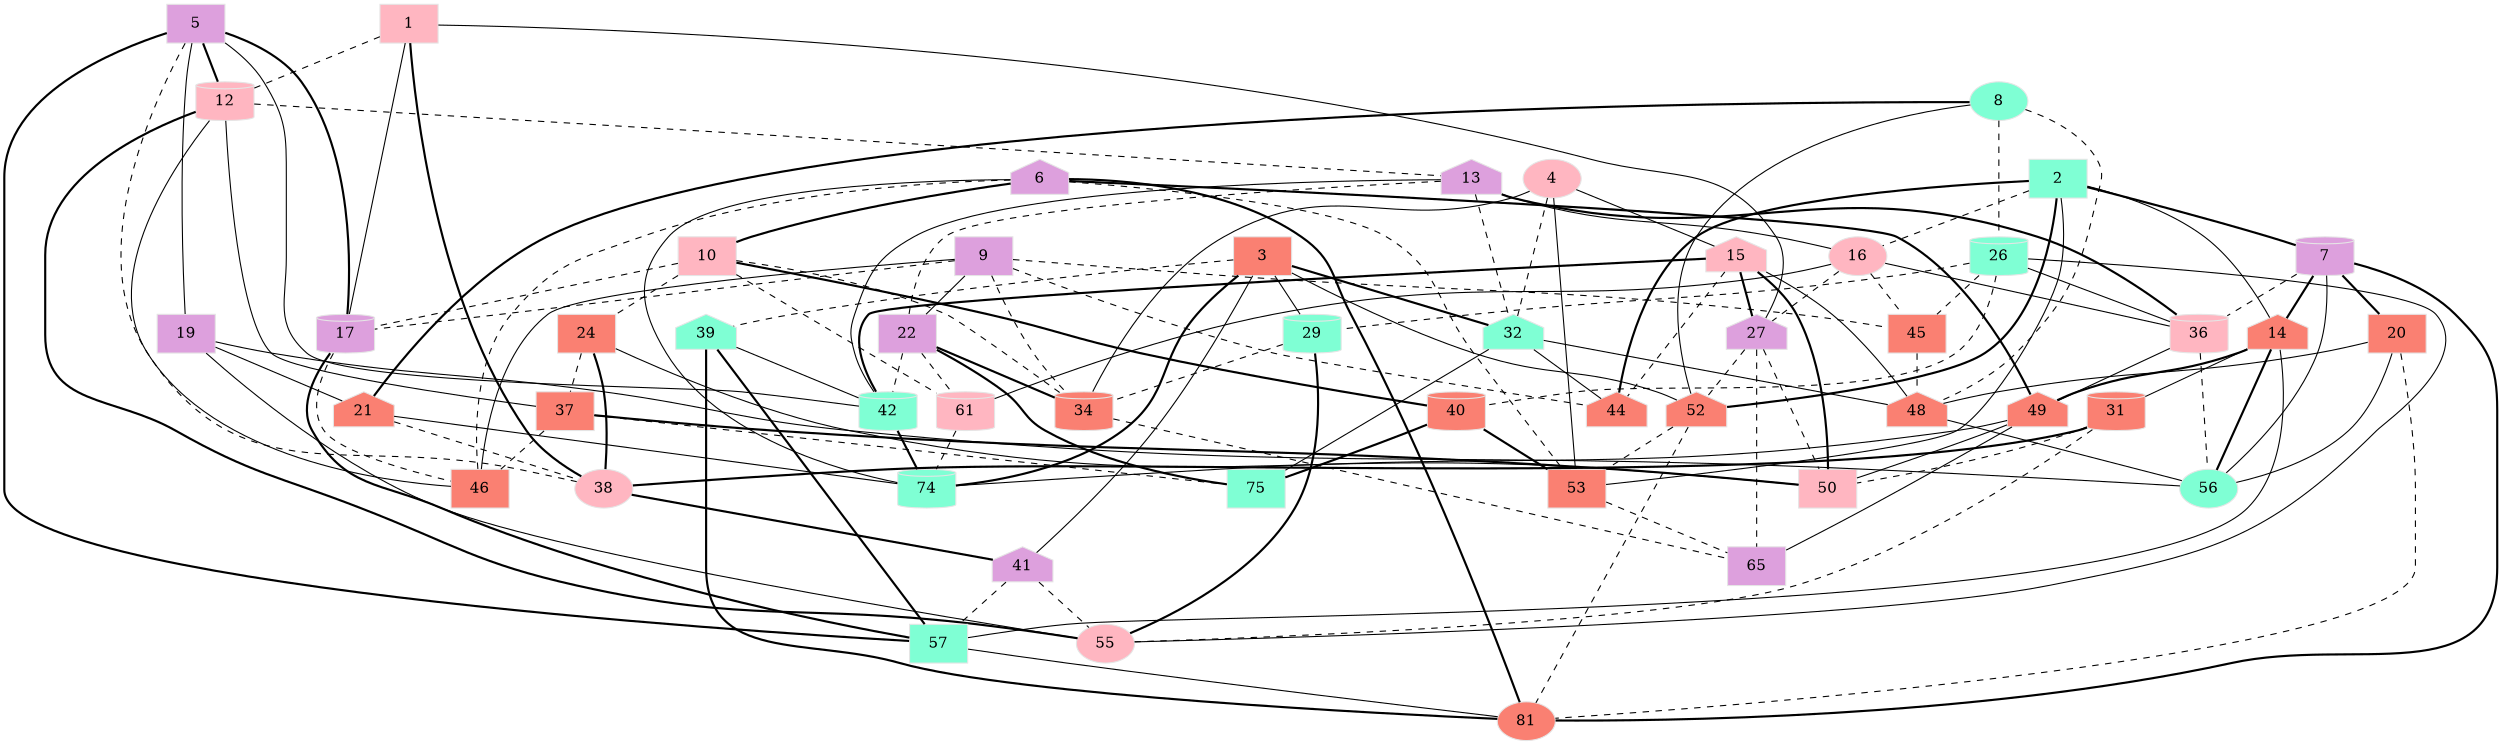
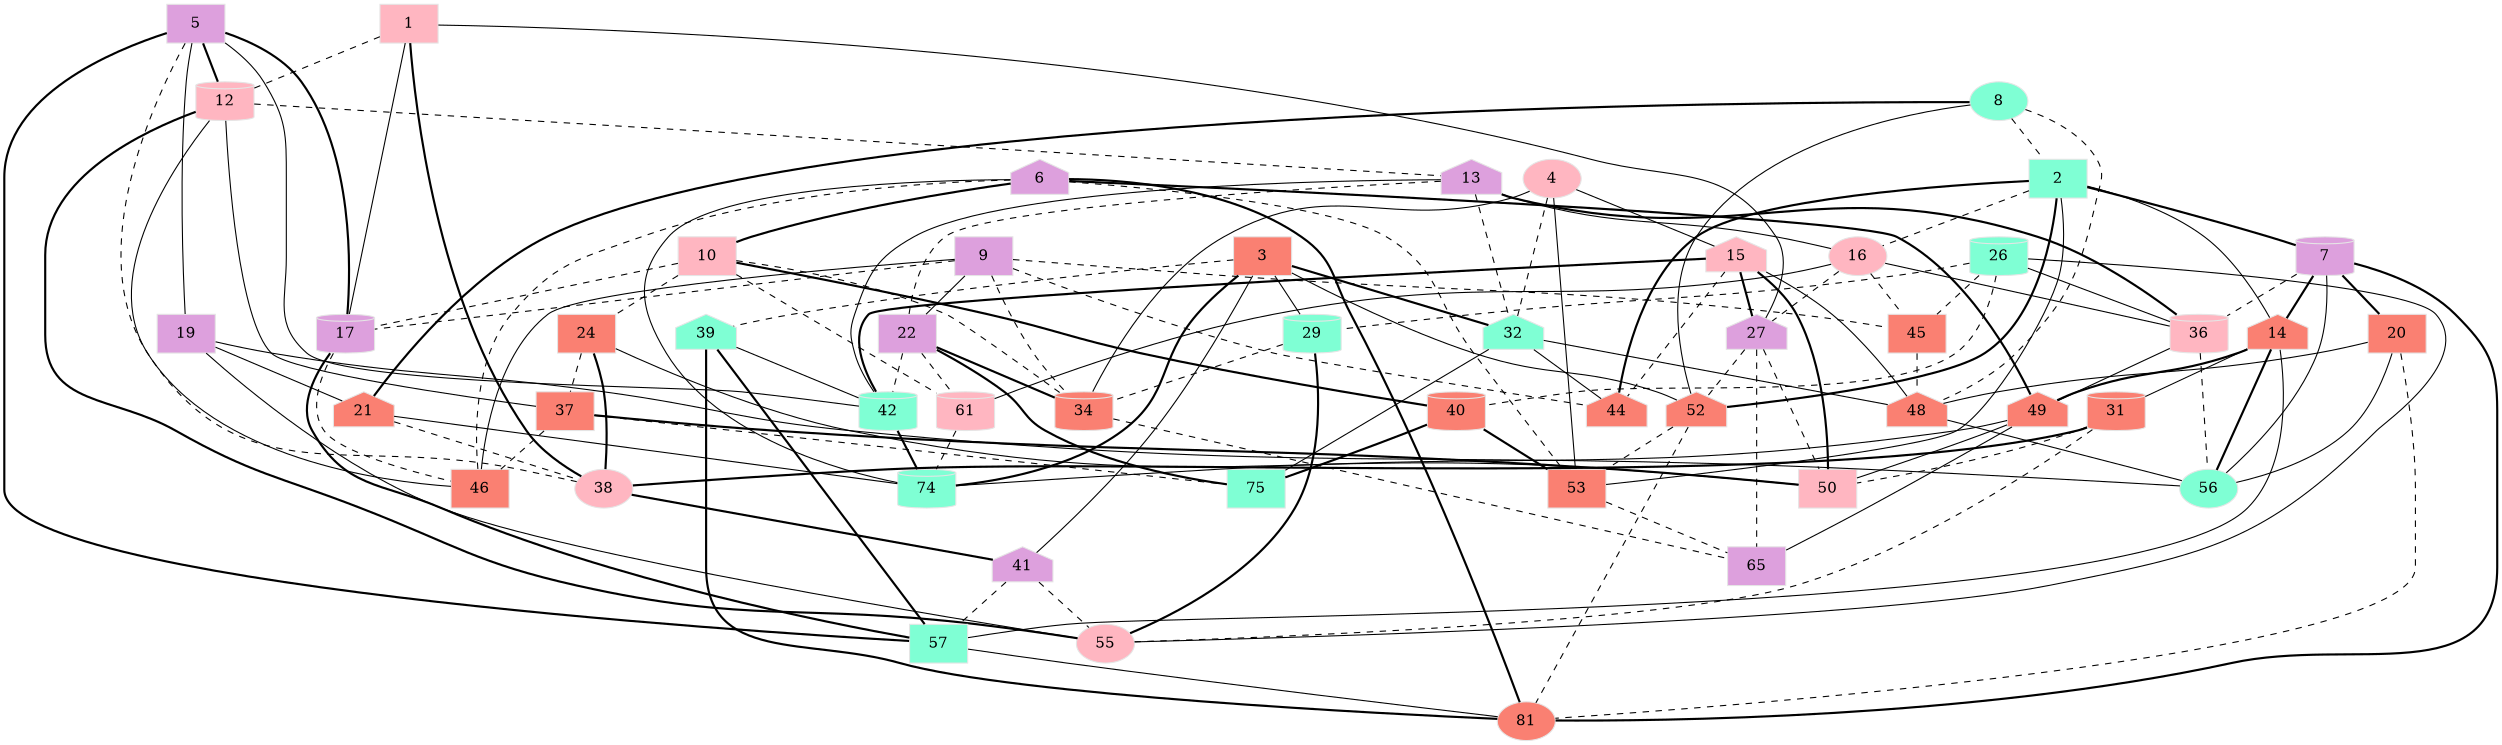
(1999, 176) -> (2028, 139)
